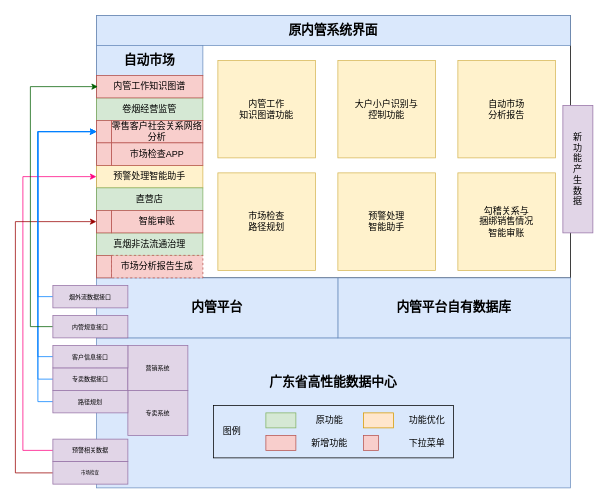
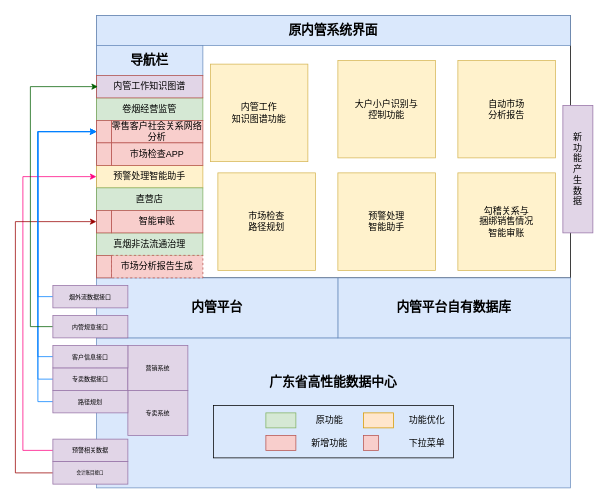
(150, 60) -> (150, 60)
(150, 87) -> (150, 87)
(267, 109) -> (259, 113)
(232, 432) -> none
(90, 473) -> (90, 473)
